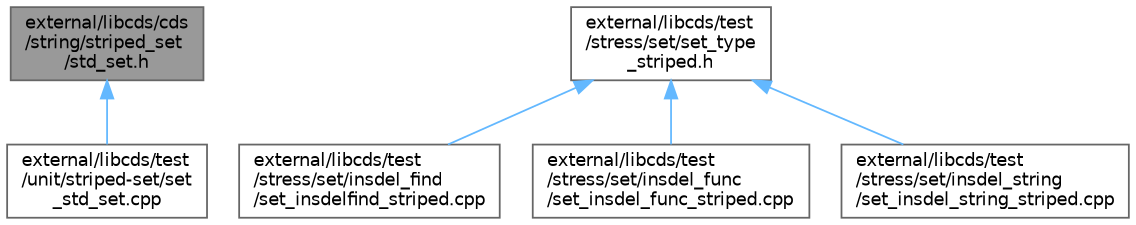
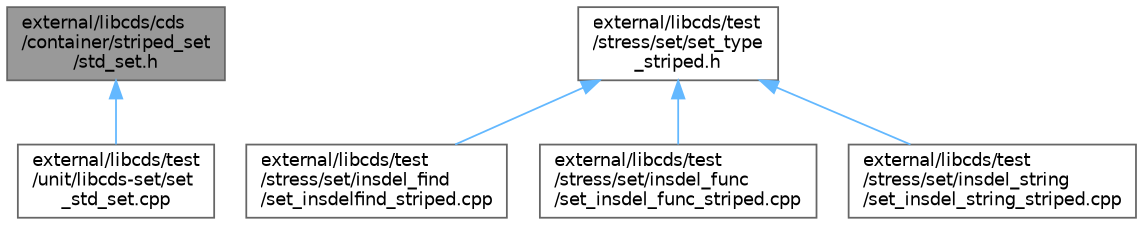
(107, 44) -> (116, 44)
(107, 181) -> (116, 181)
